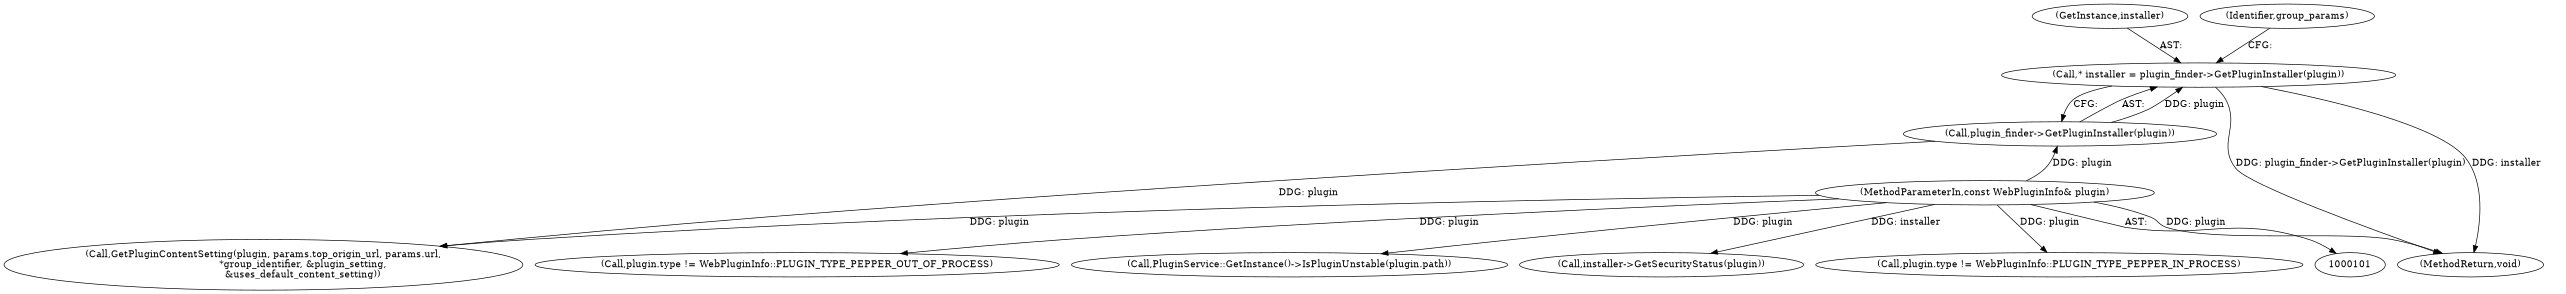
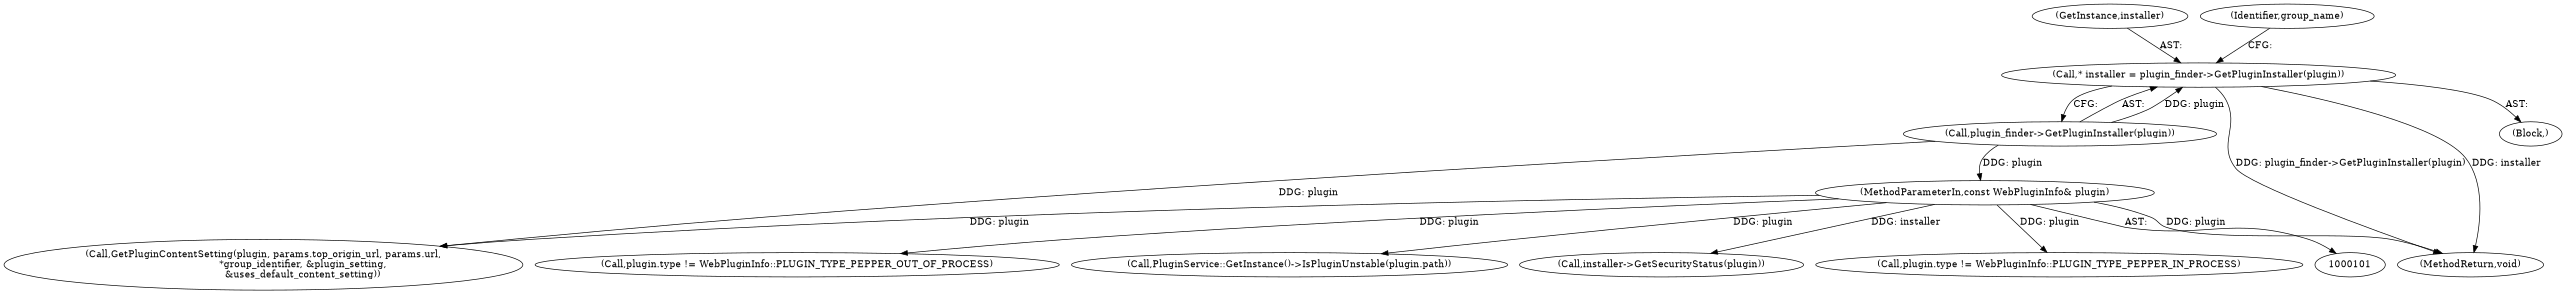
(2287, 16) -> (2287, 16)
none -> (2531, 134)
(2044, 170) -> (1984, 157)
